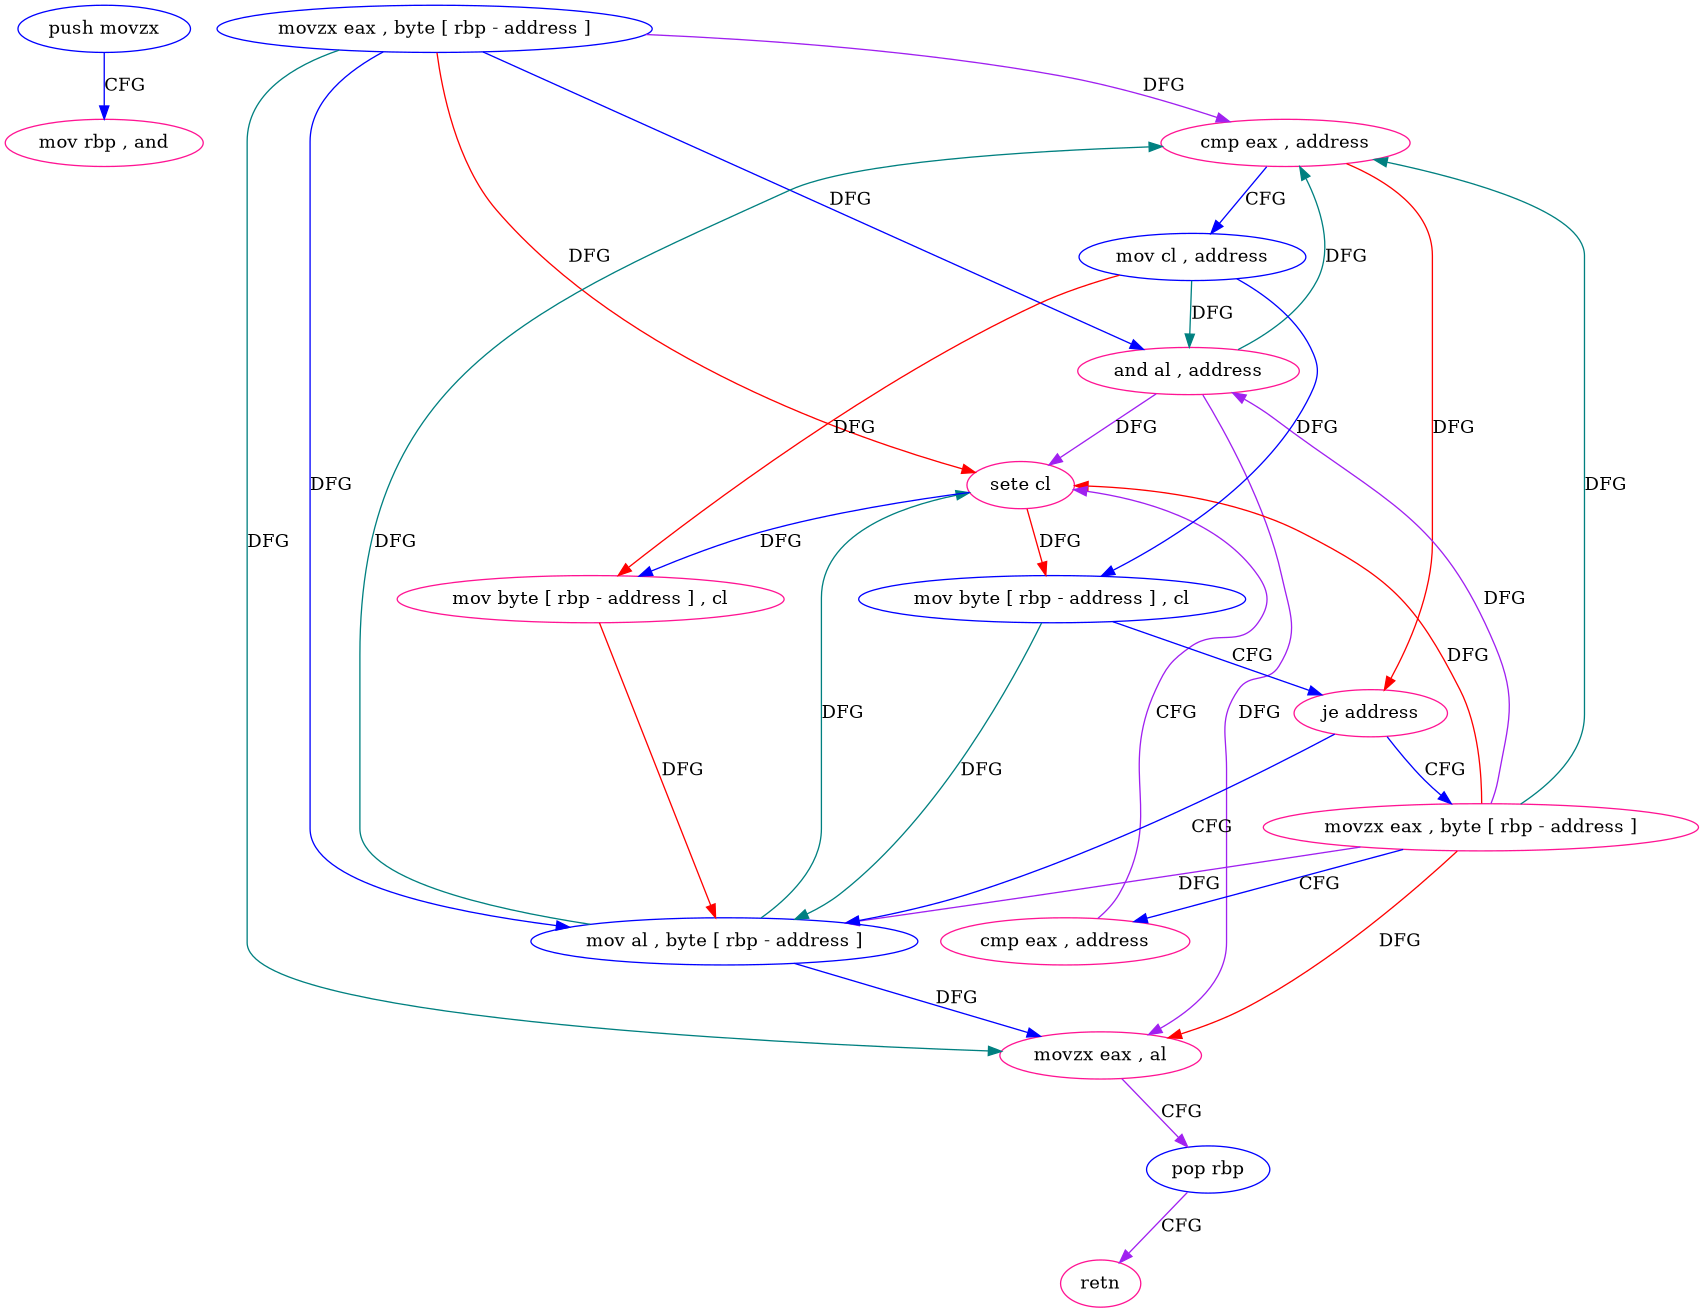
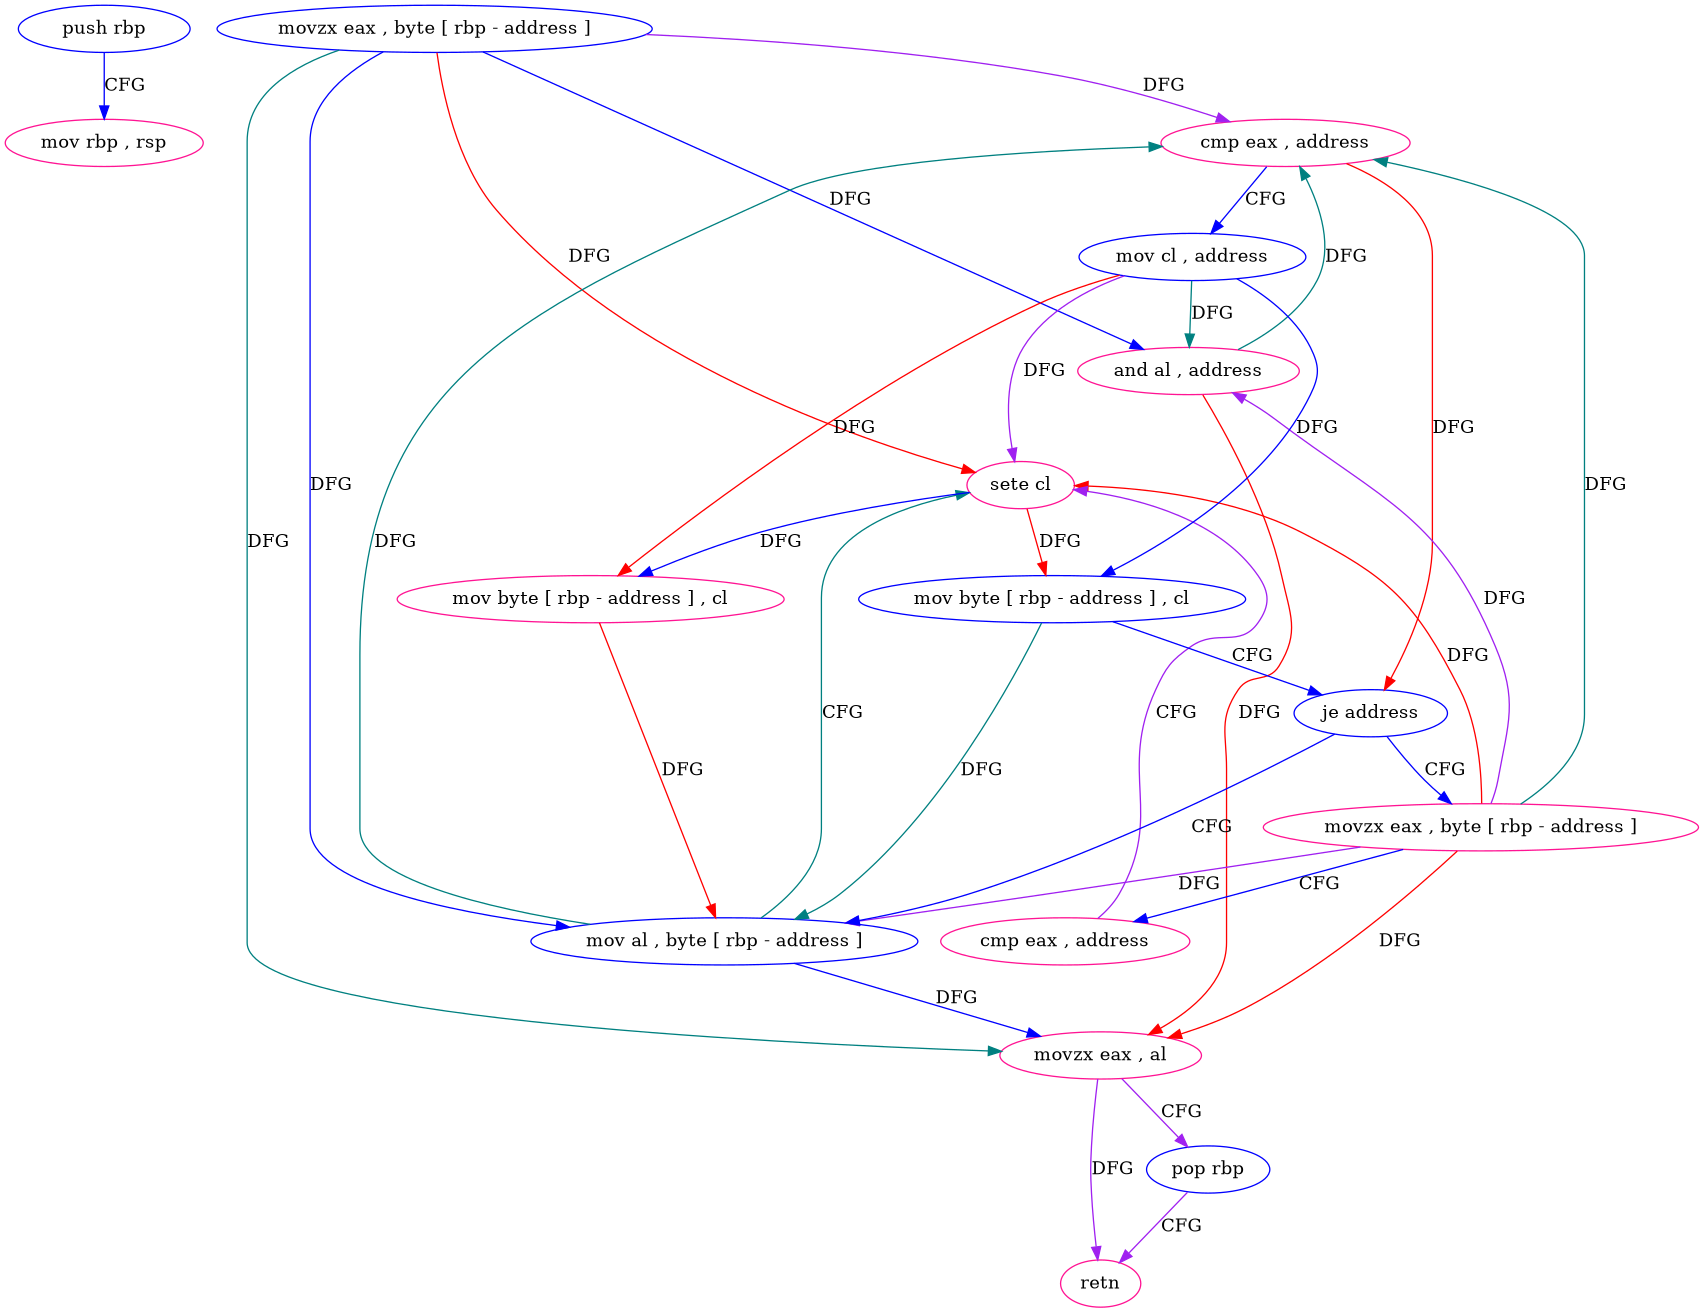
(104, 29) -> (104, 29)
(104, 143) -> (104, 143)
(1108, 426) -> (1030, 339)
(1231, 702) -> (1231, 702)
(843, 713) -> (843, 713)
(1371, 713) -> (1371, 713)
none -> (1091, 1163)
